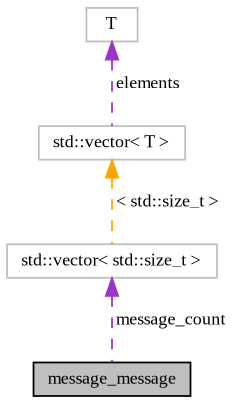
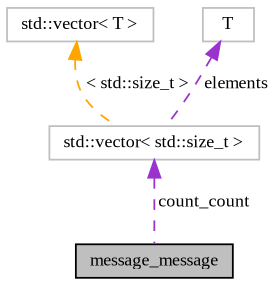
(112, 93) -> (190, 92)
(169, 320) -> (203, 202)
